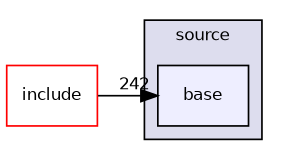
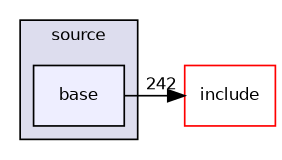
(119, 96) -> (148, 96)
